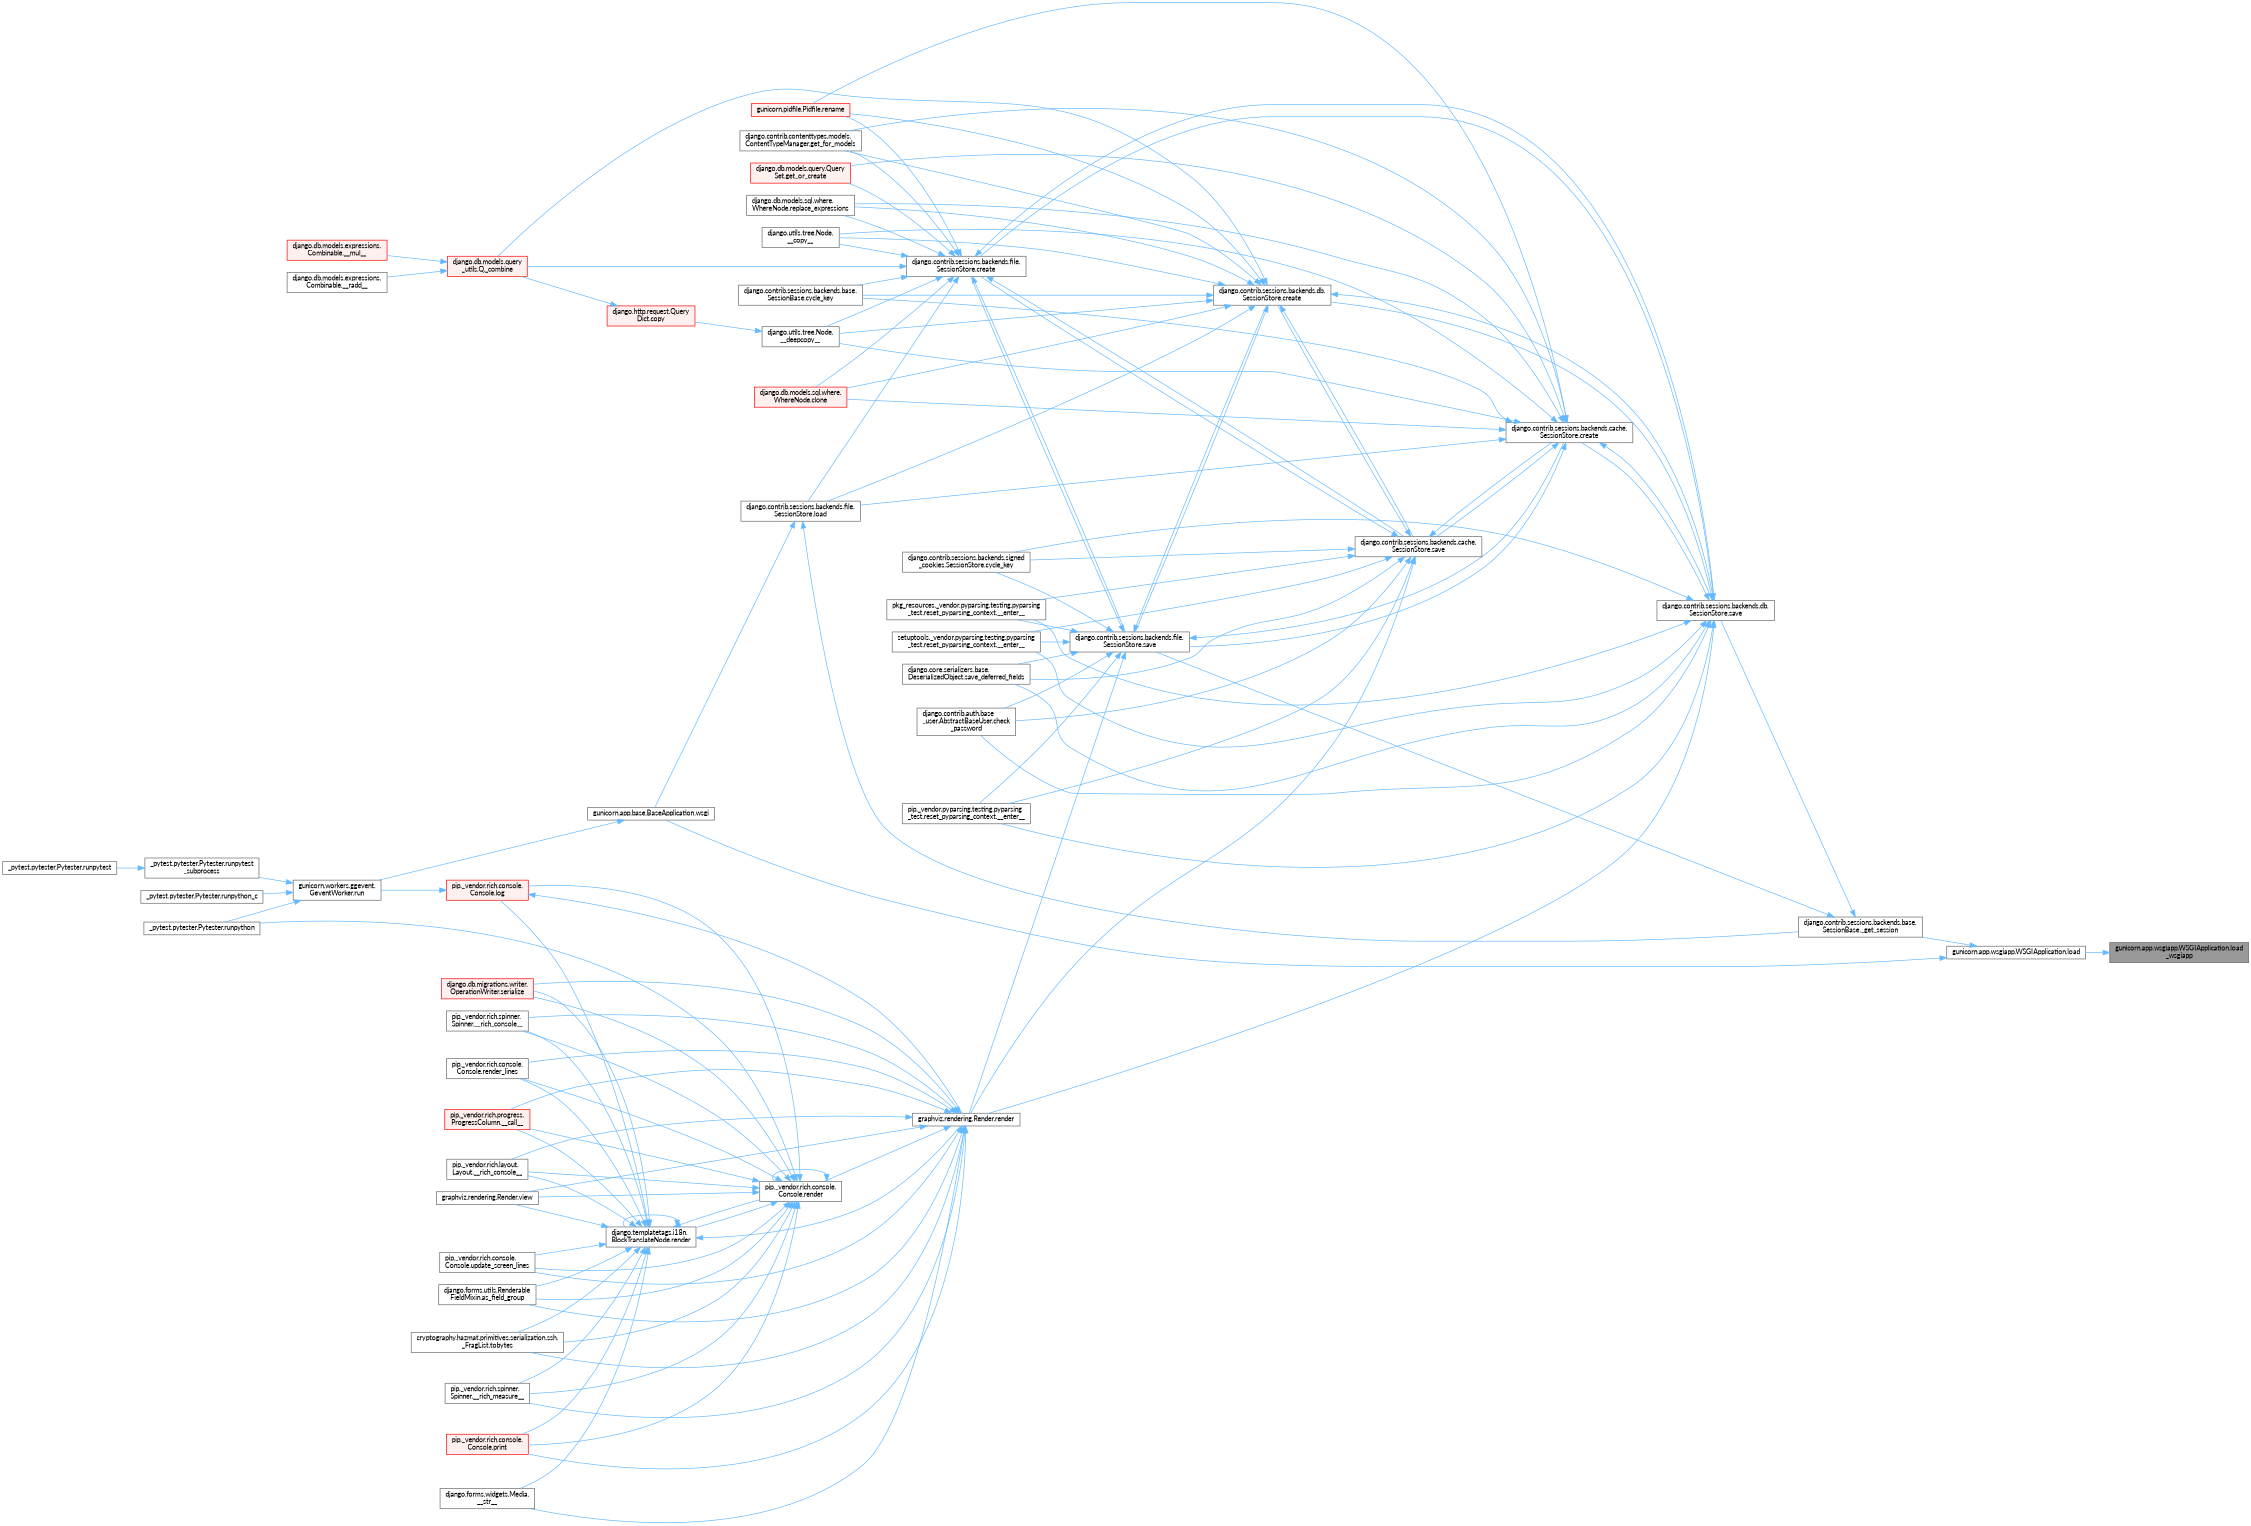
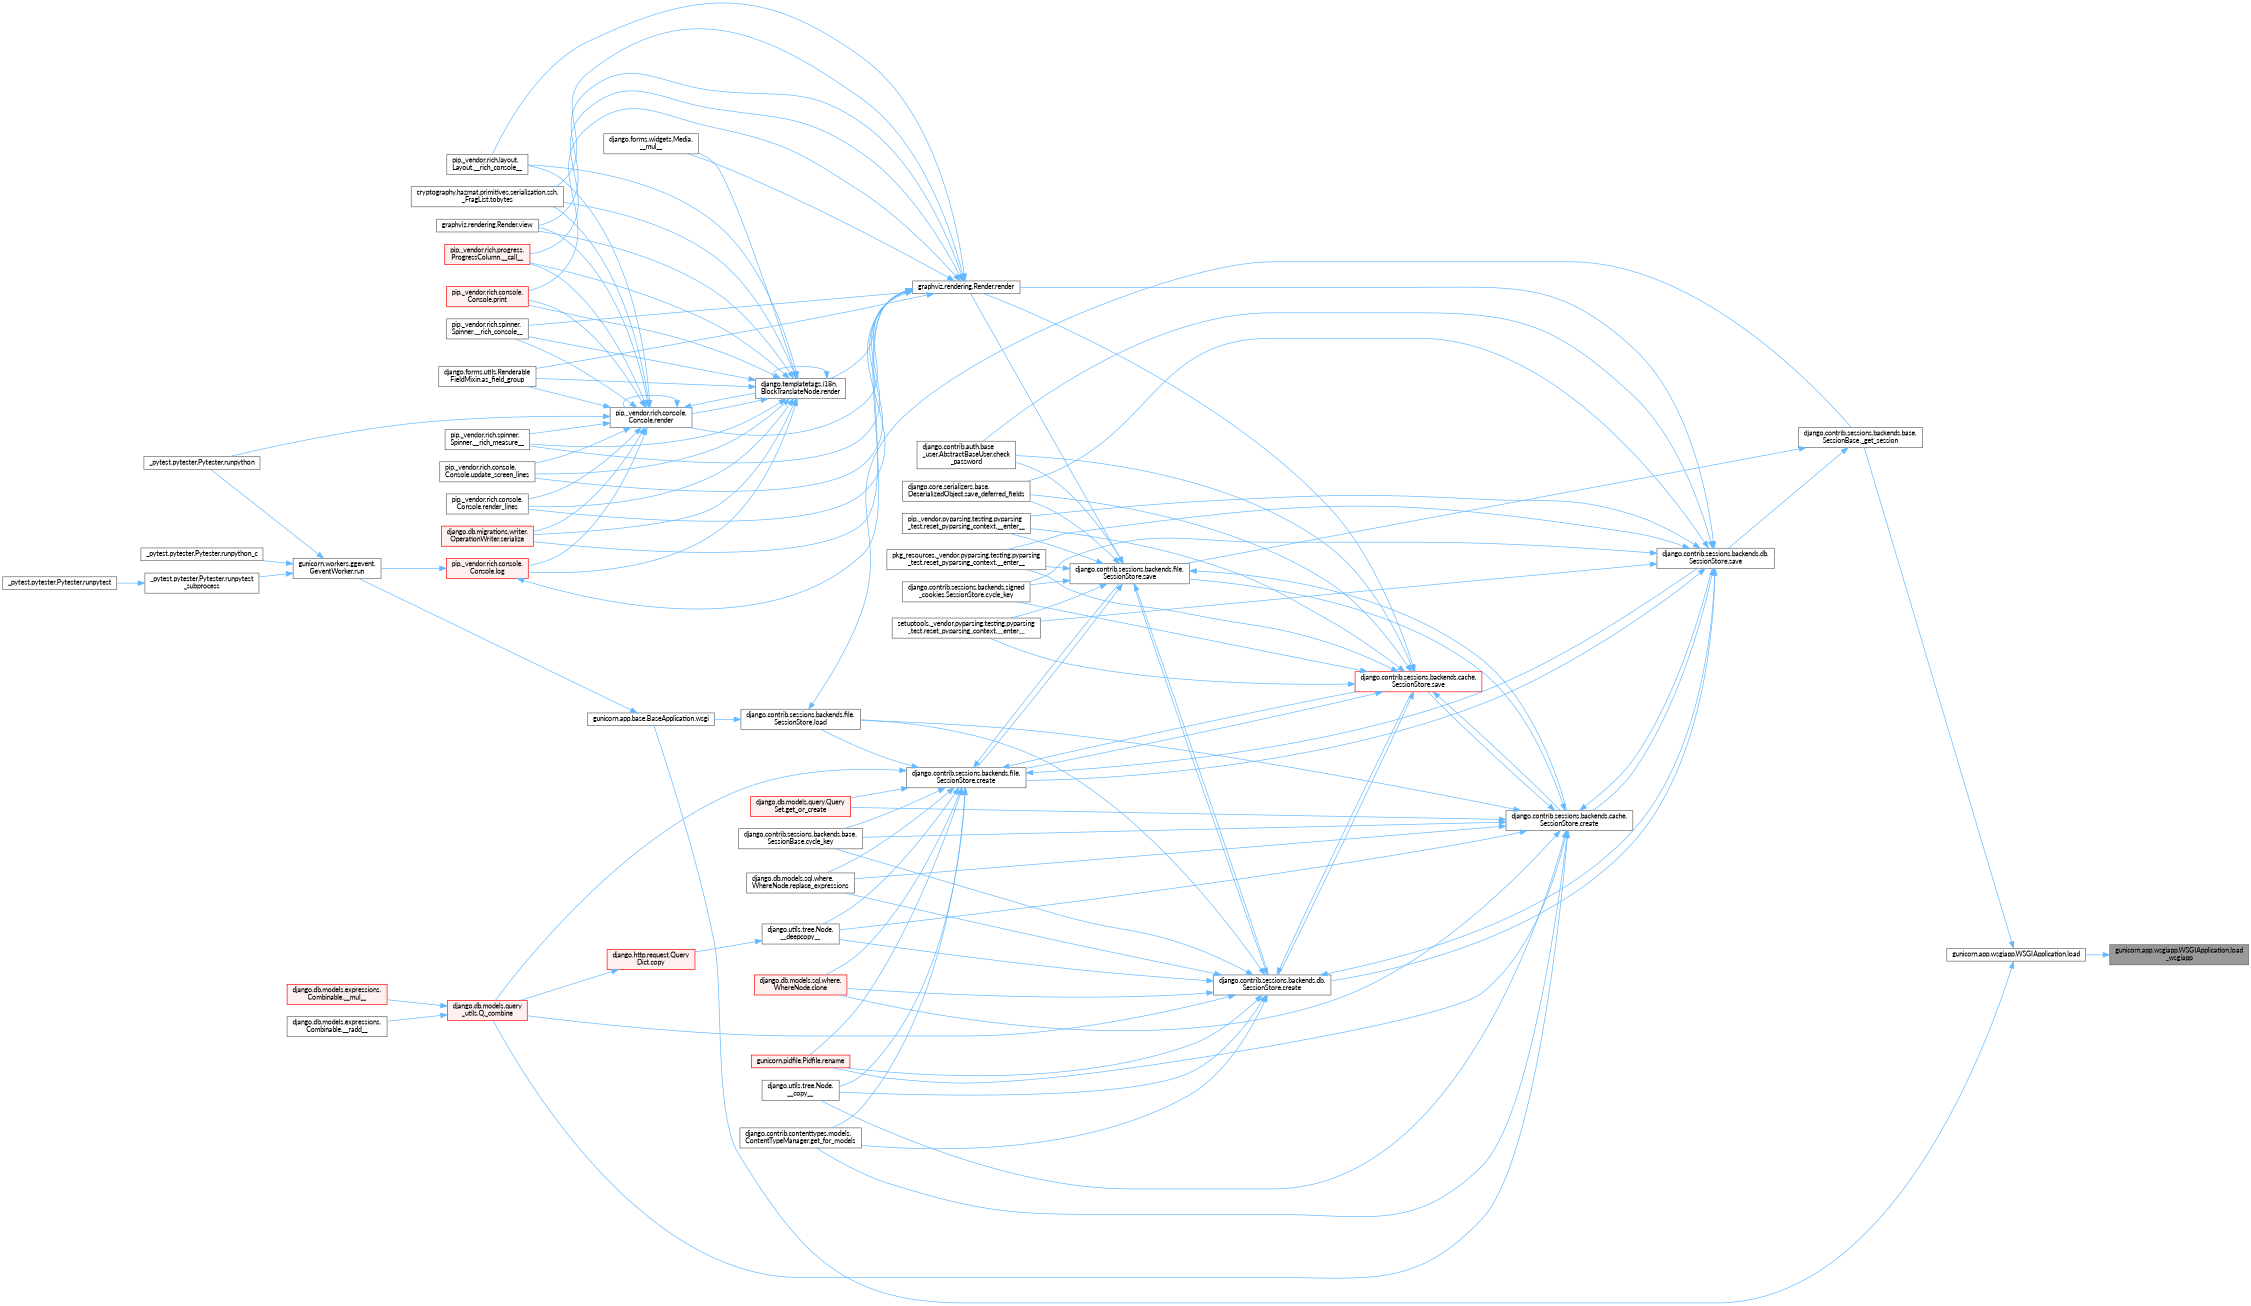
(1418, 547) -> (1418, 682)
(846, 1214) -> (863, 357)
none -> (1138, 1277)
(487, 1499) -> (651, 144)
